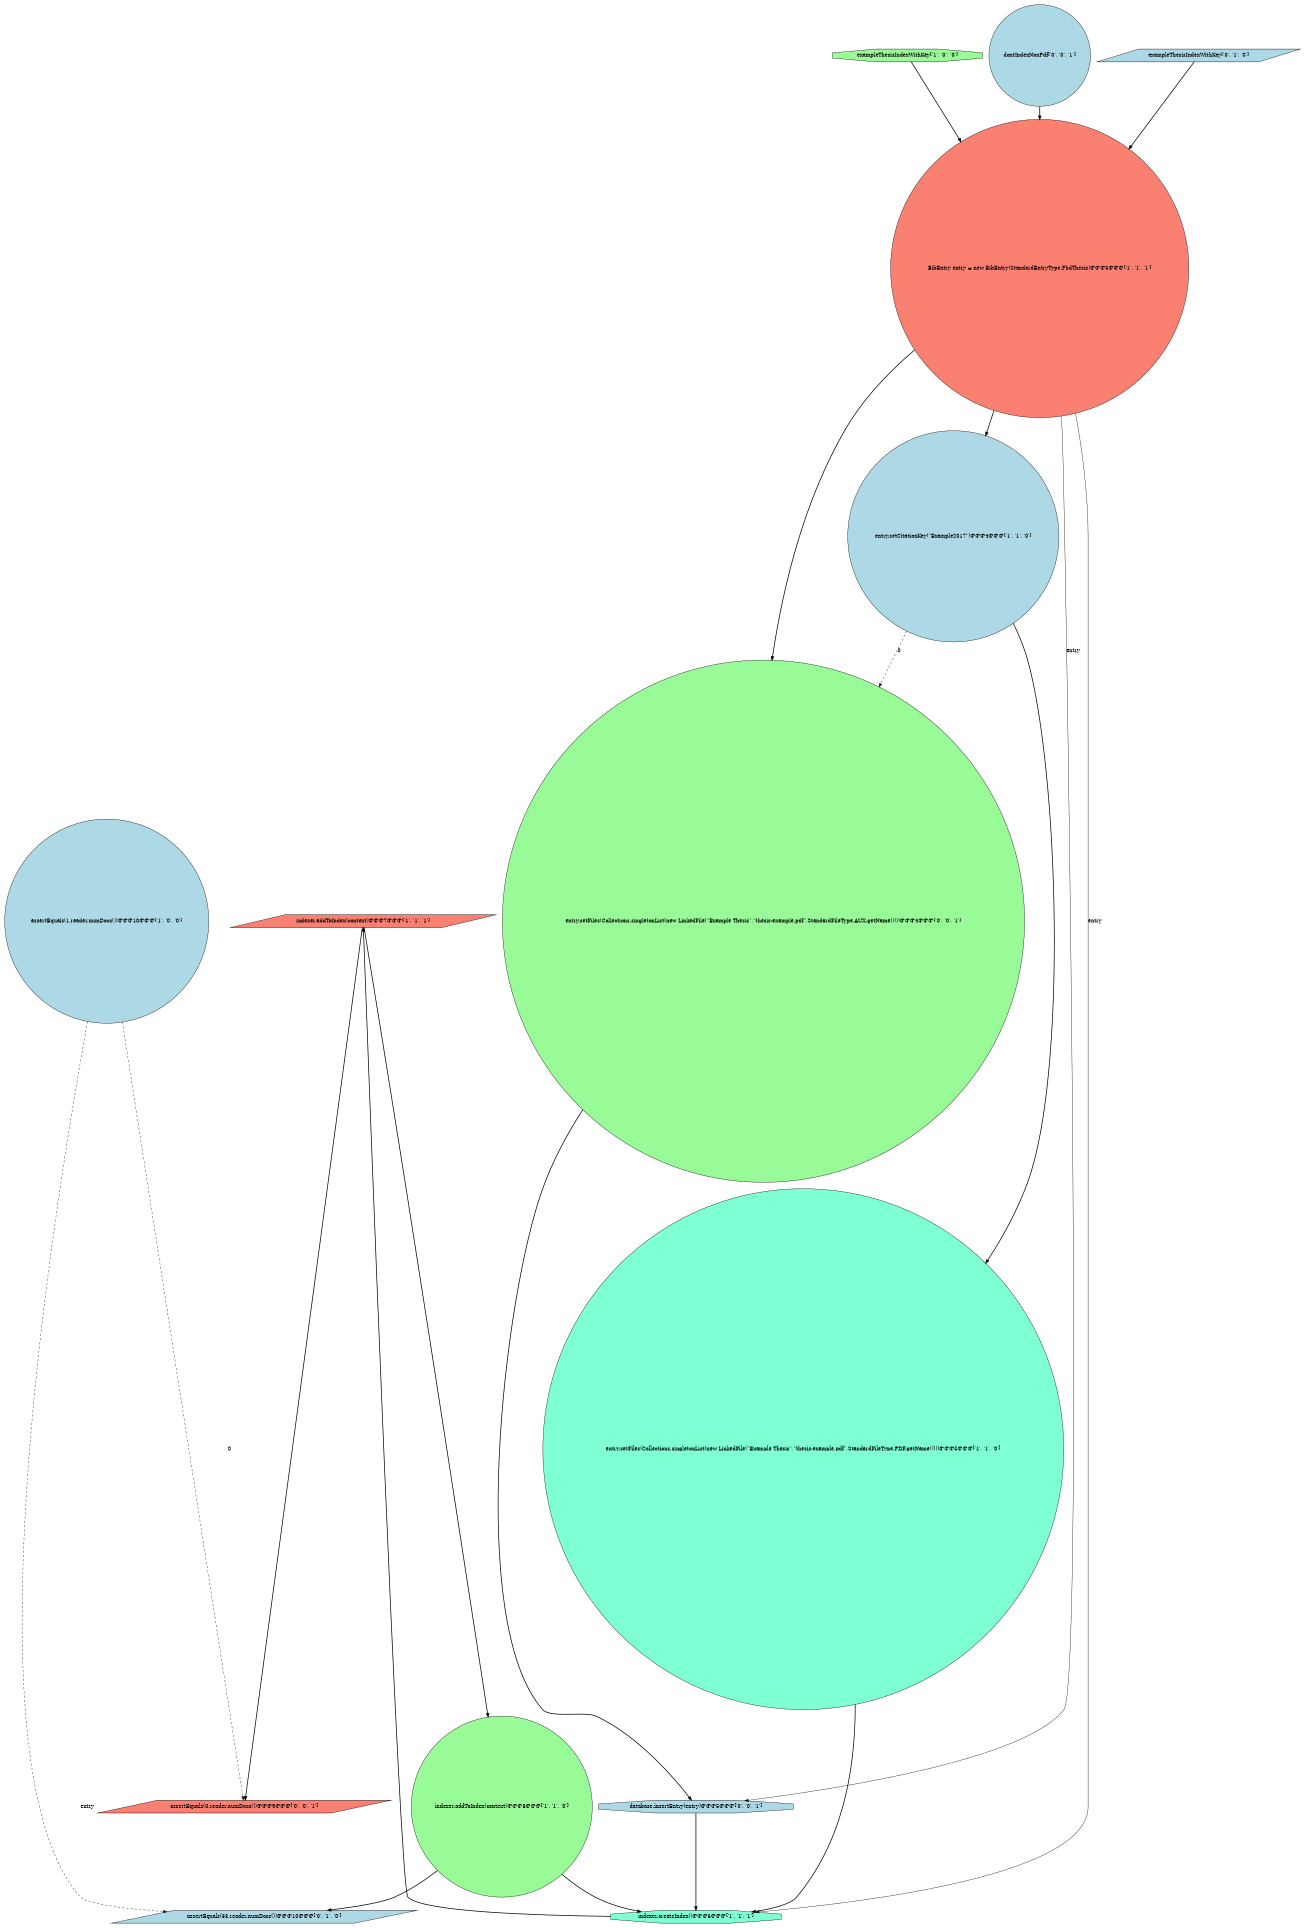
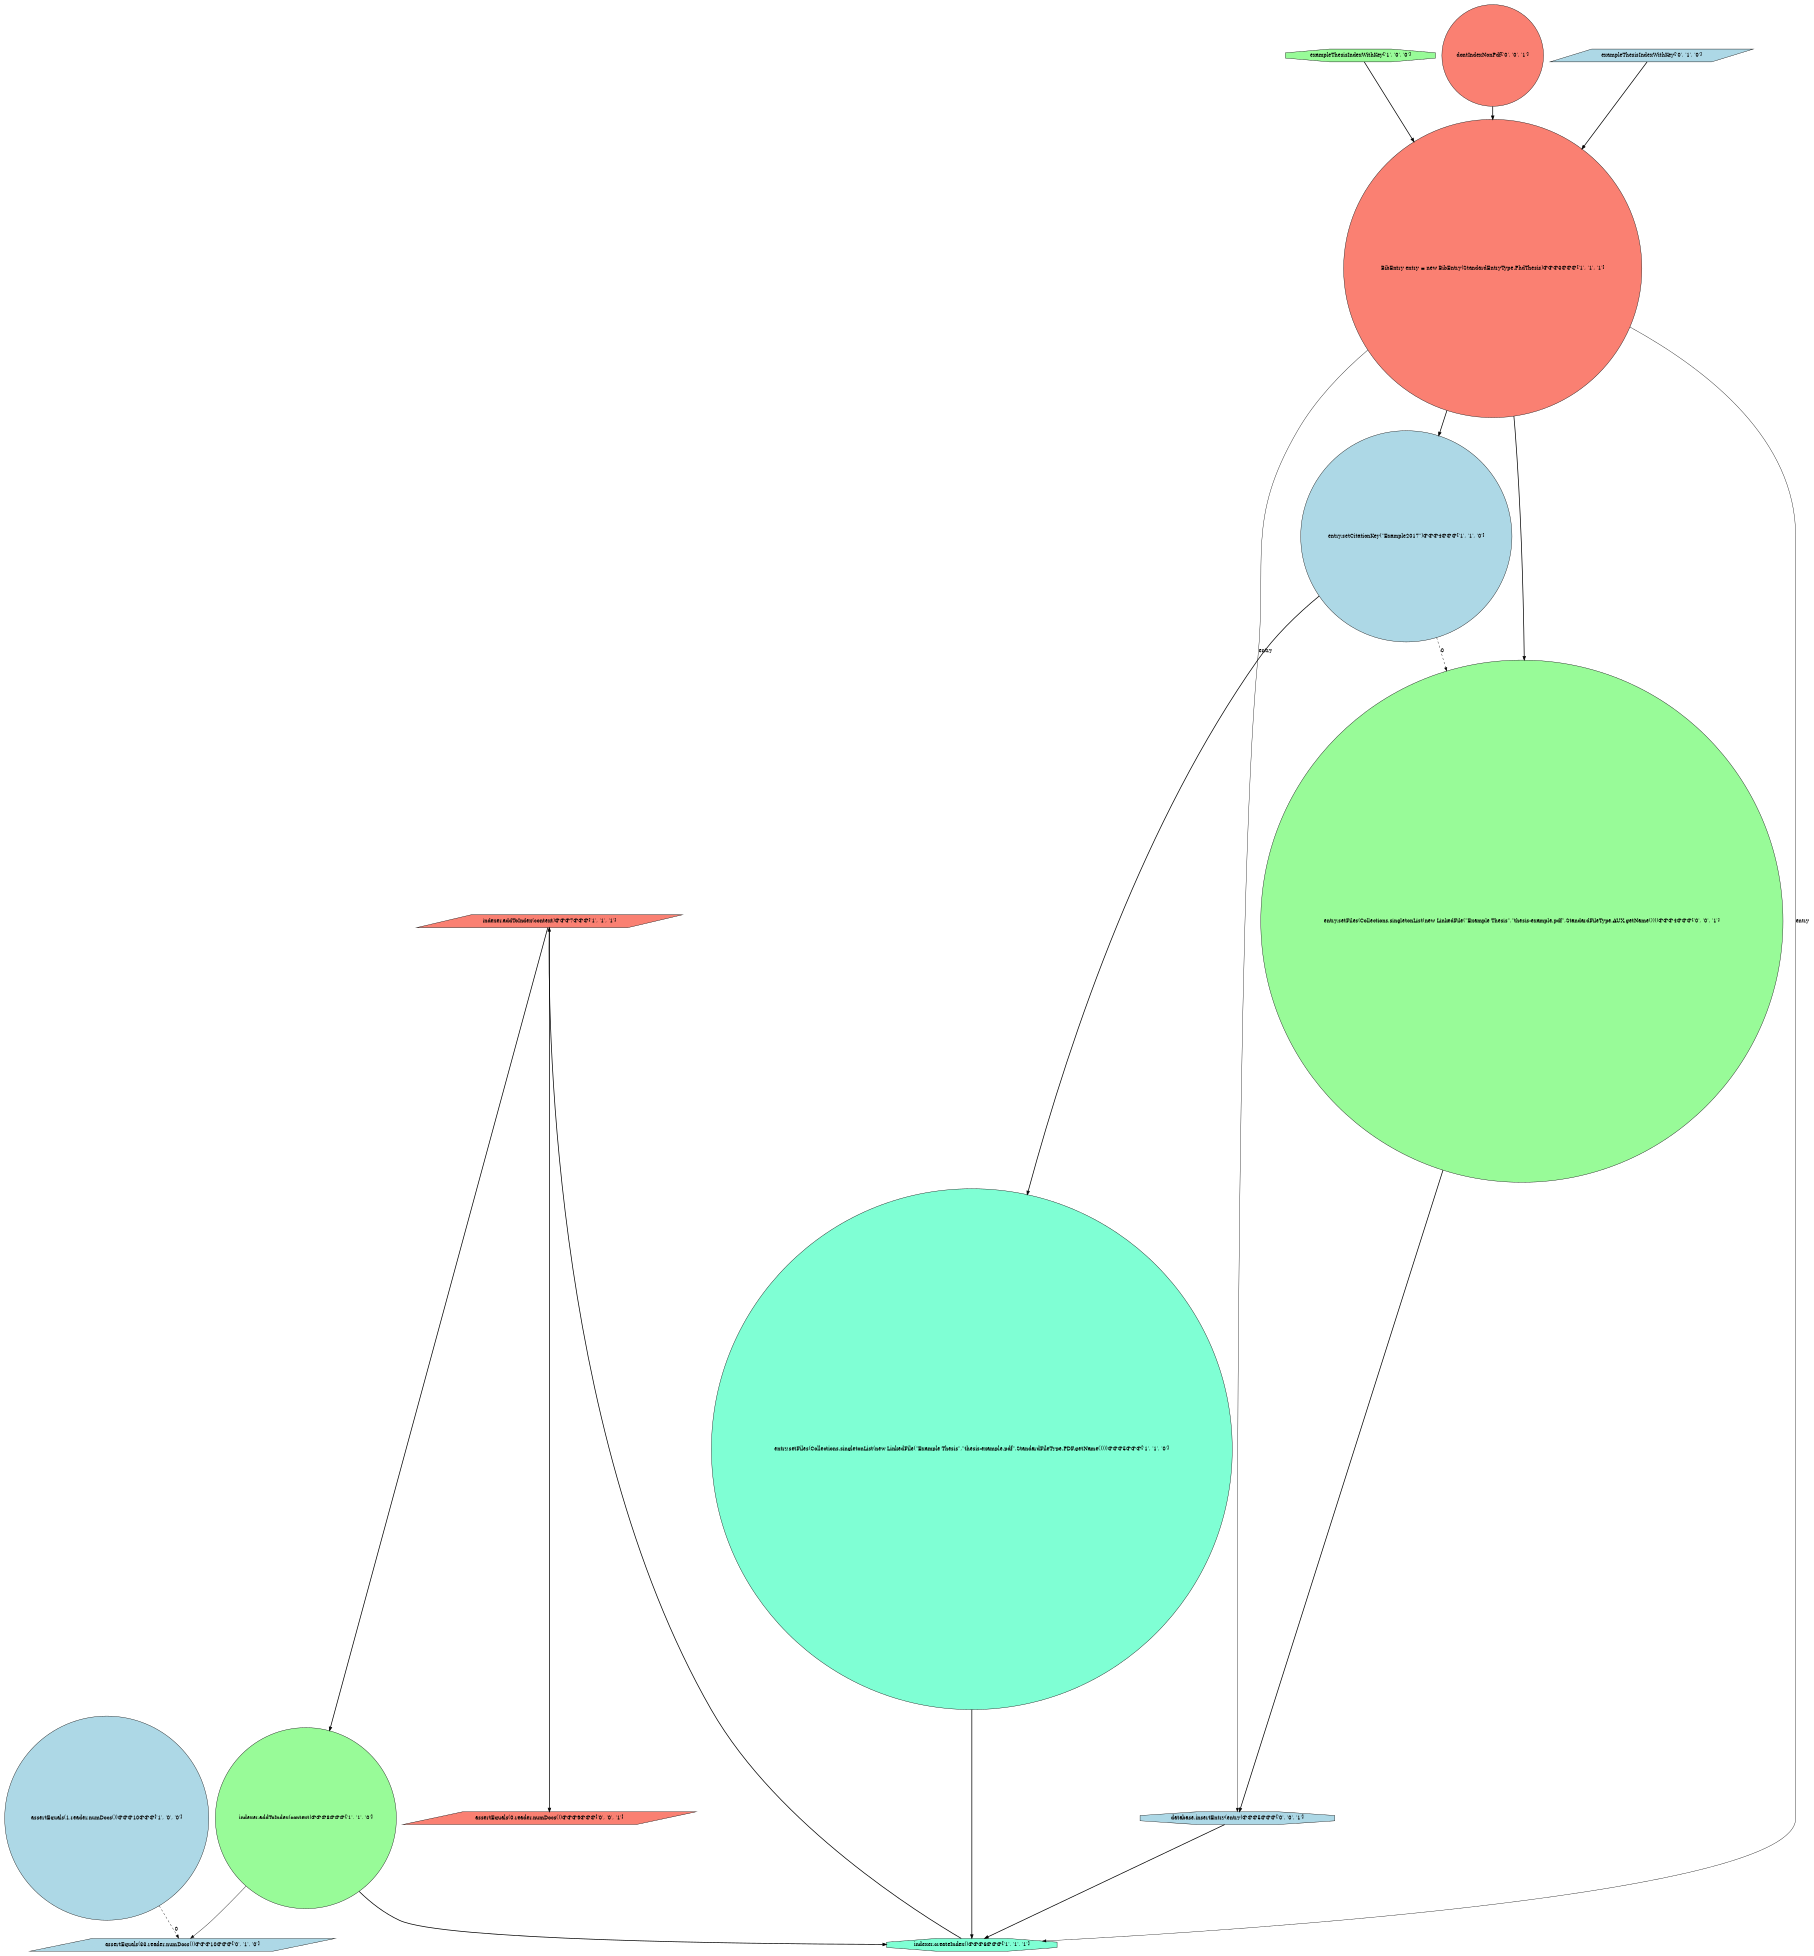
(1040, 55) -> (1493, 55)
(183, 1409) -> none
(87, 1807) -> (176, 1929)
(388, 1900) -> (221, 1912)
